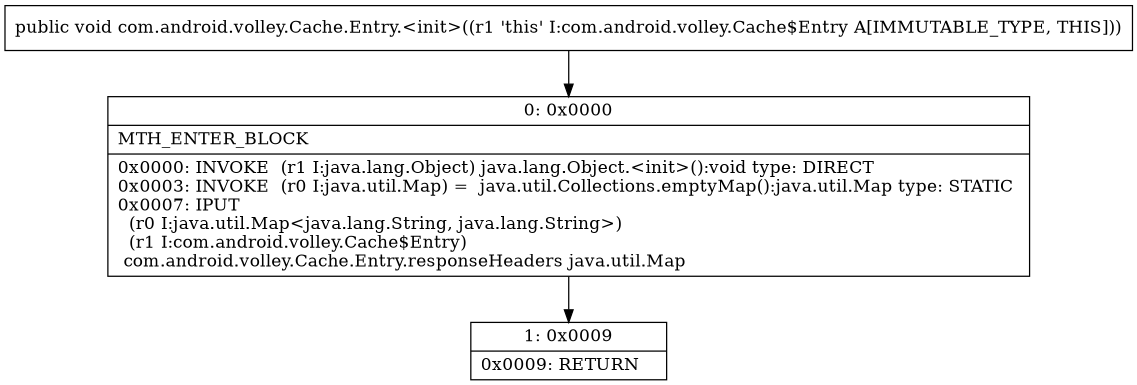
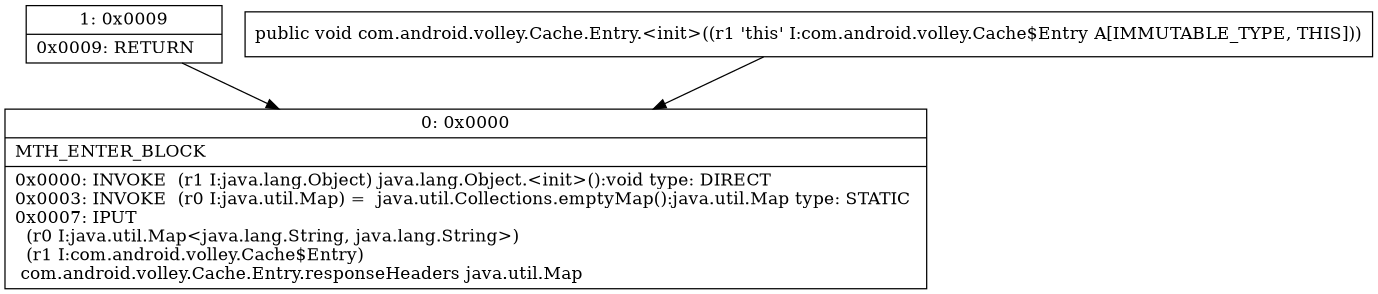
(569, 293) -> (225, 83)
